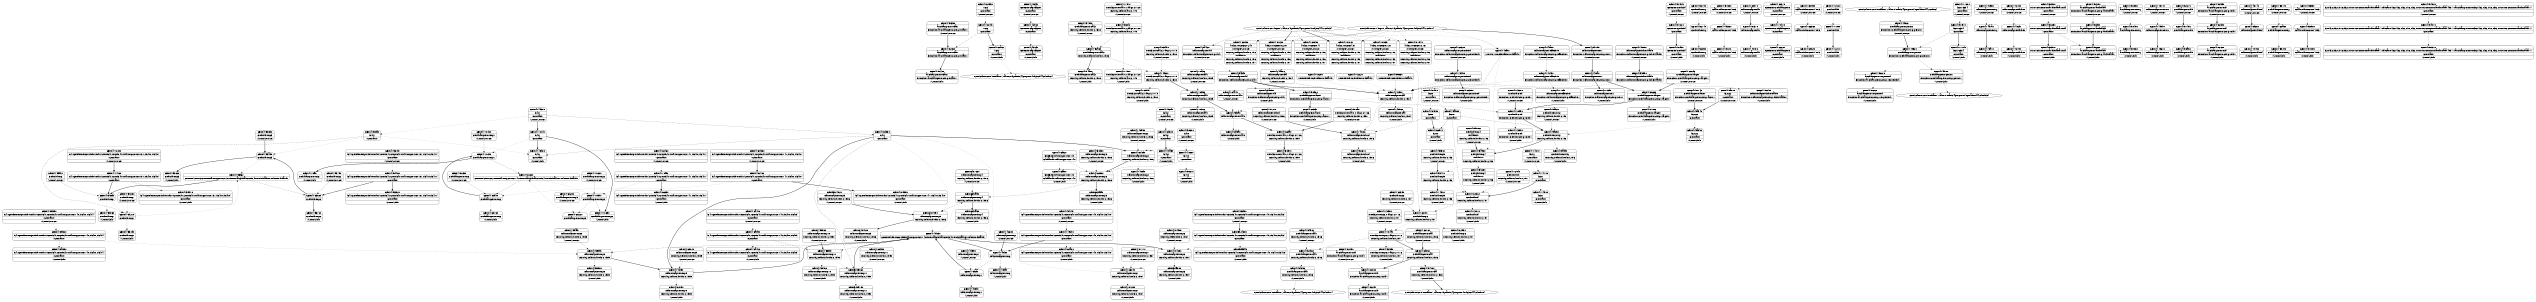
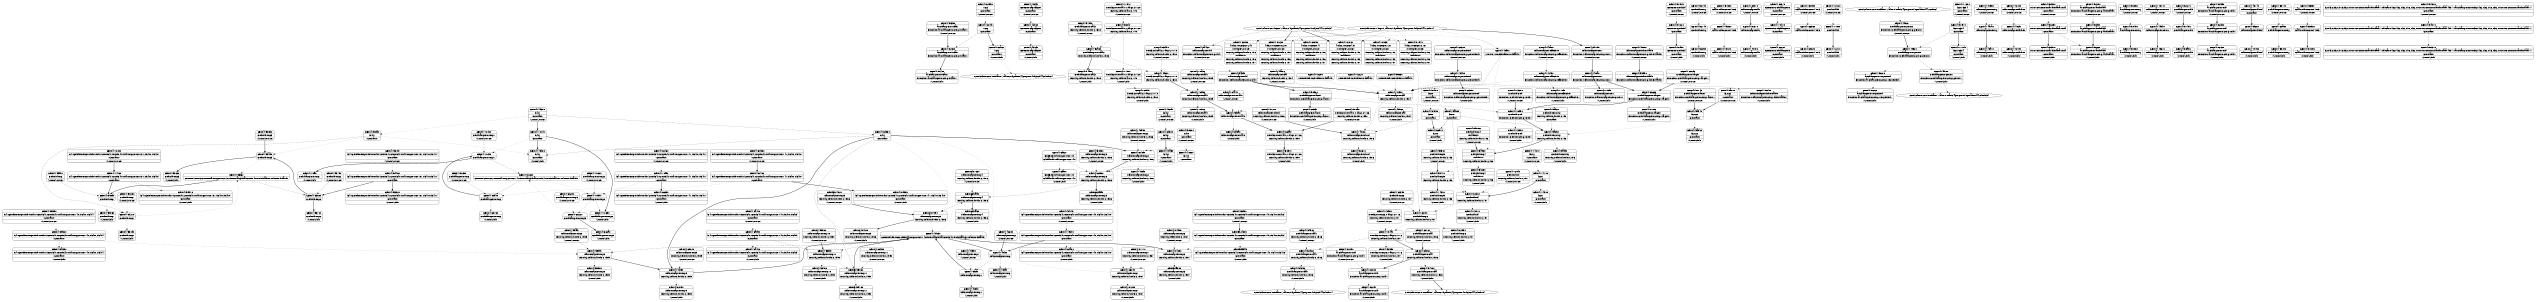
(2252, 13) -> (2252, 13)
(1153, 85) -> (1132, 86)
(1266, 96) -> none
(1552, 120) -> (1552, 120)
(1186, 177) -> none
none -> (603, 235)
